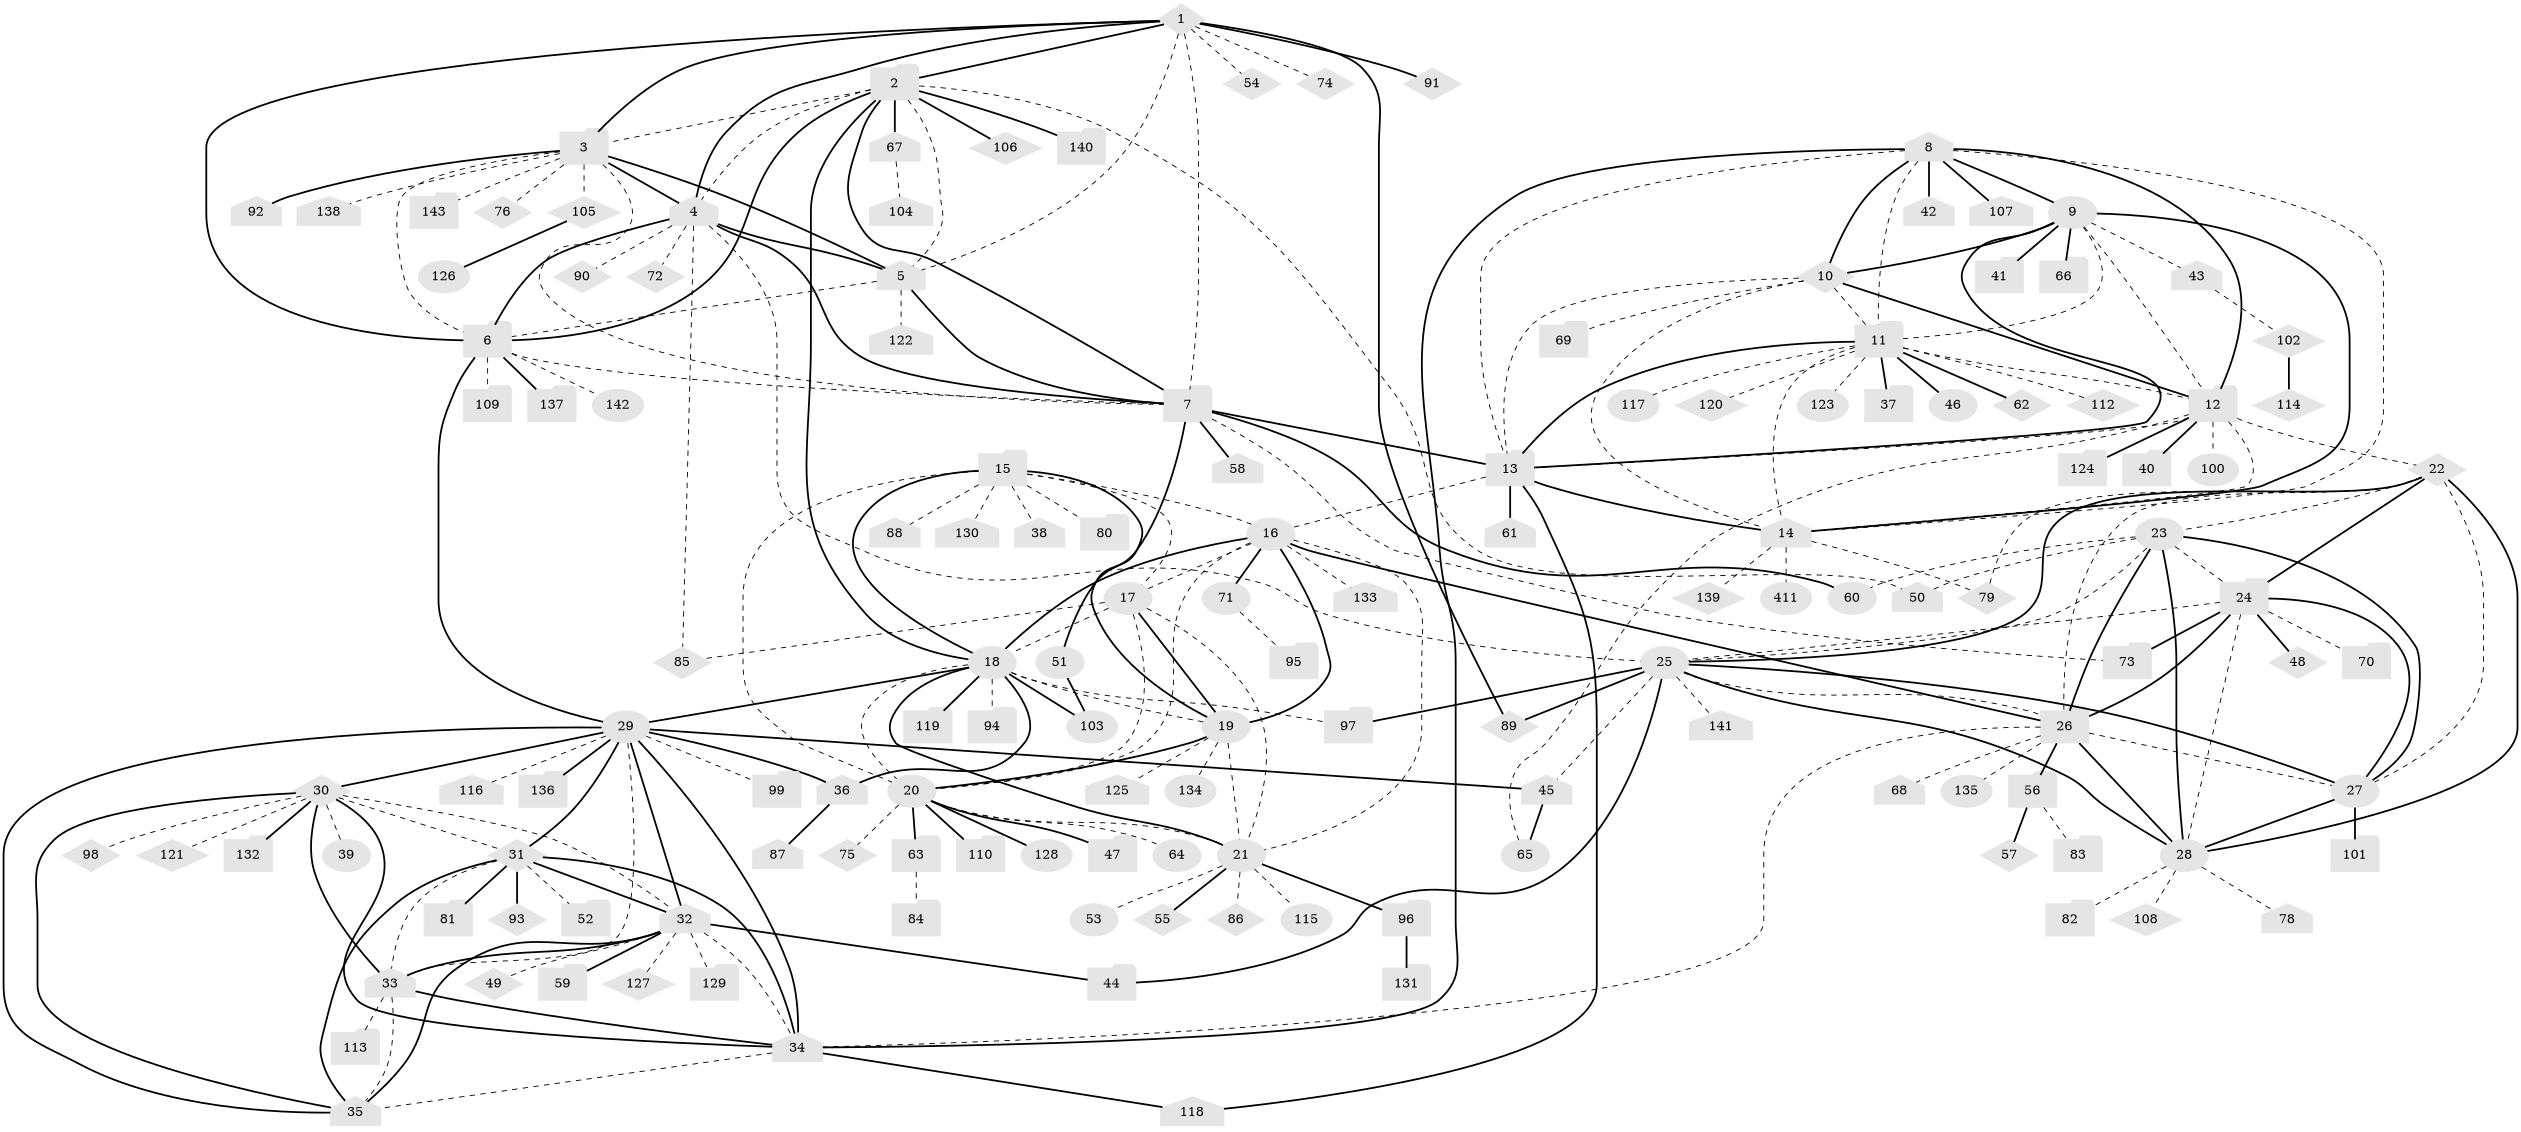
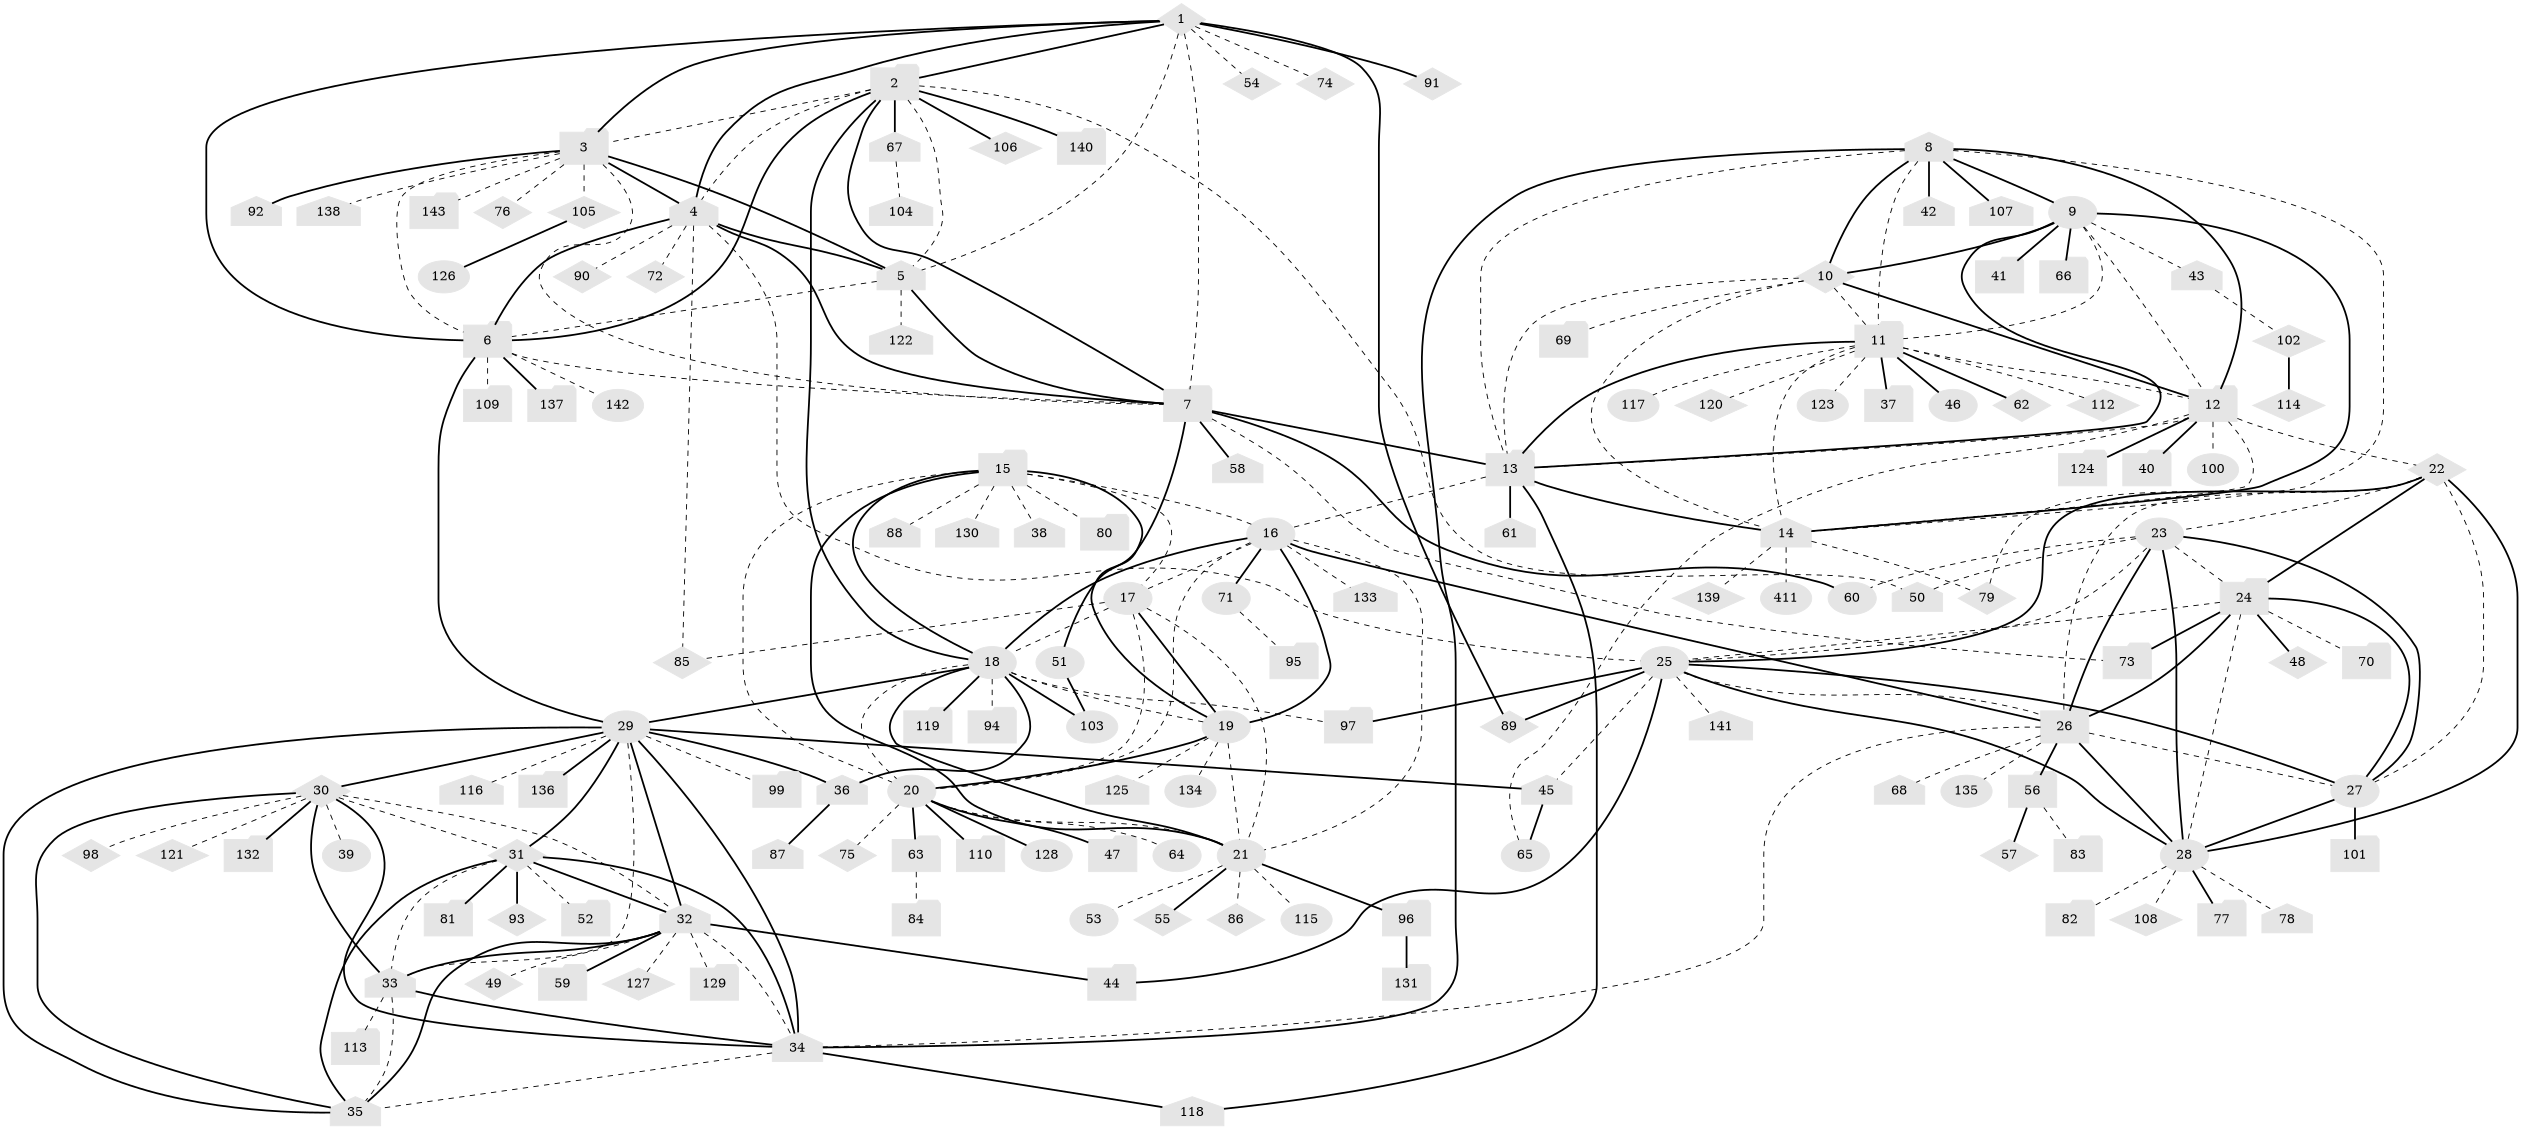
none -> (844, 725)
none -> (2222, 920)
